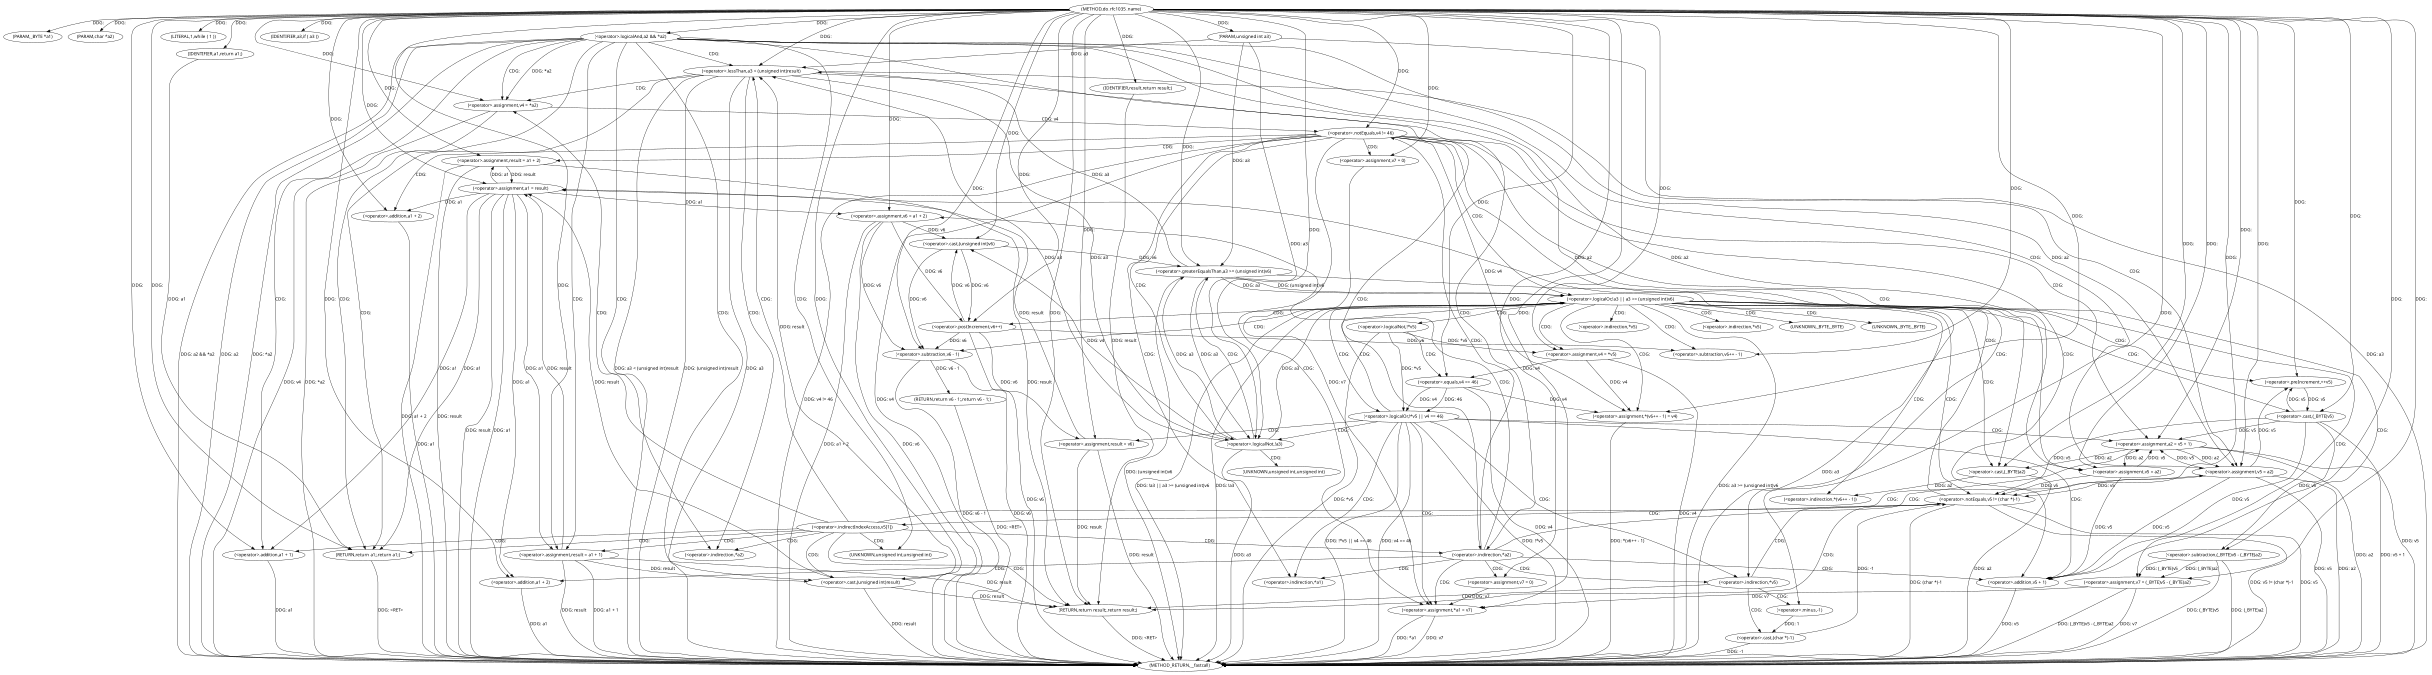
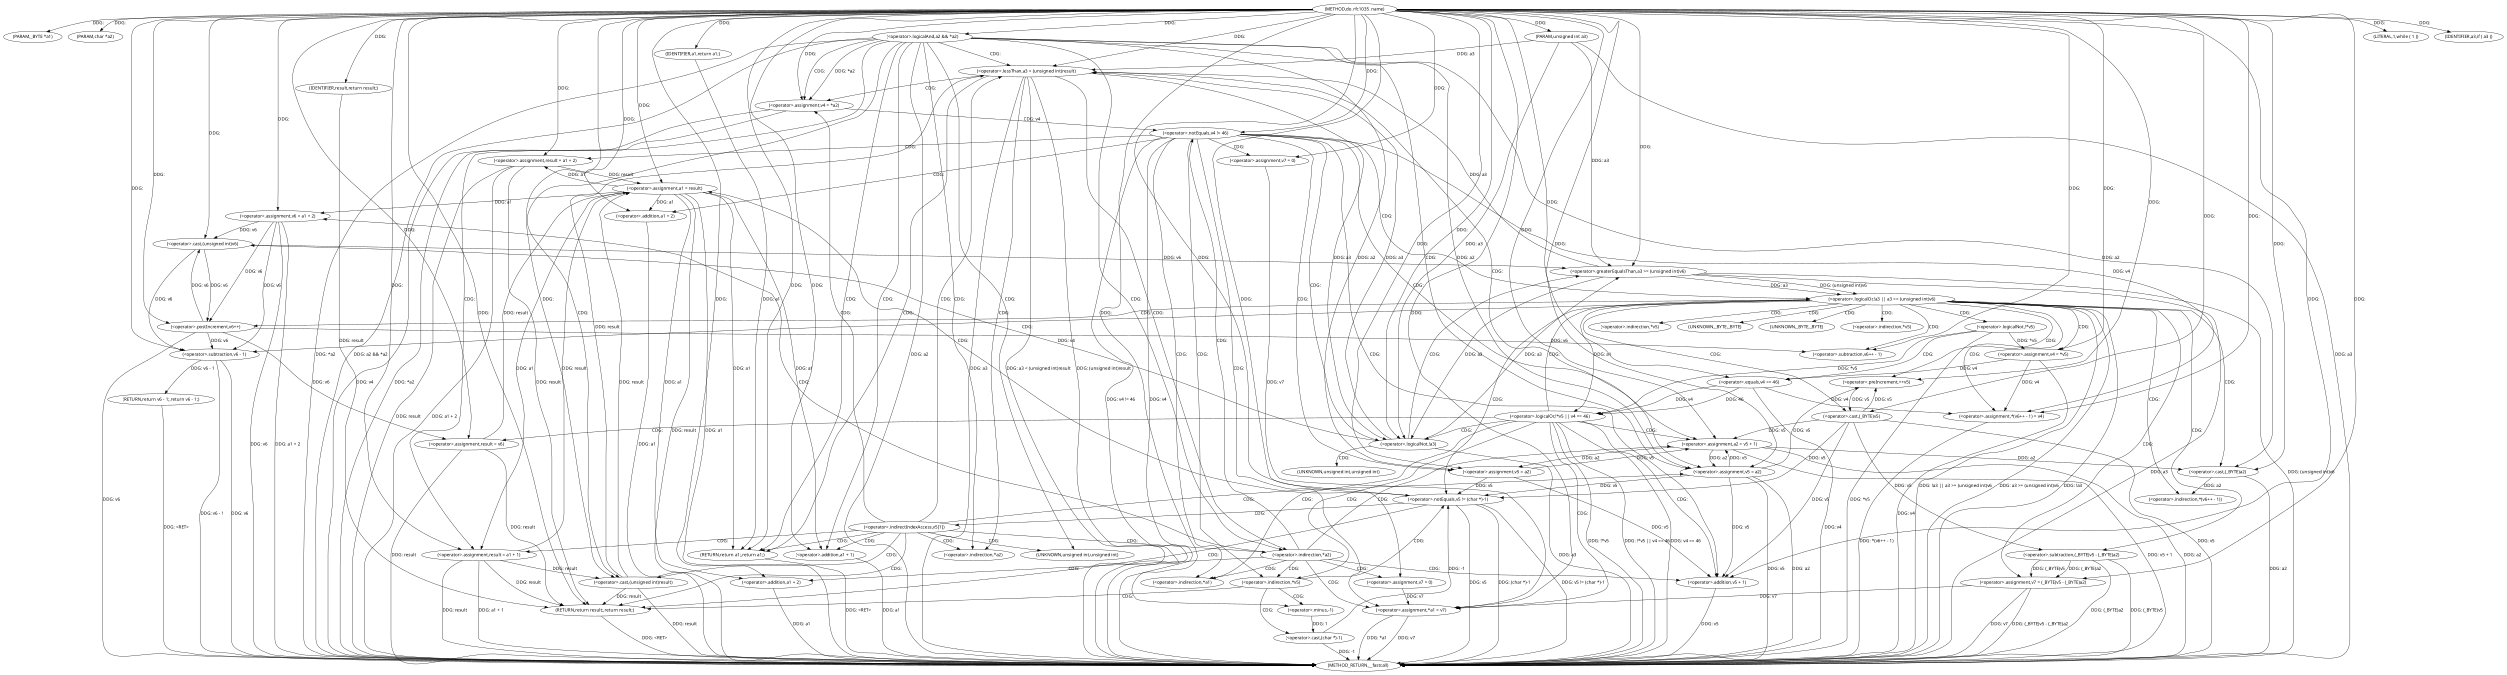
(1322, 316) -> none
(1345, 355) -> (1603, 355)
